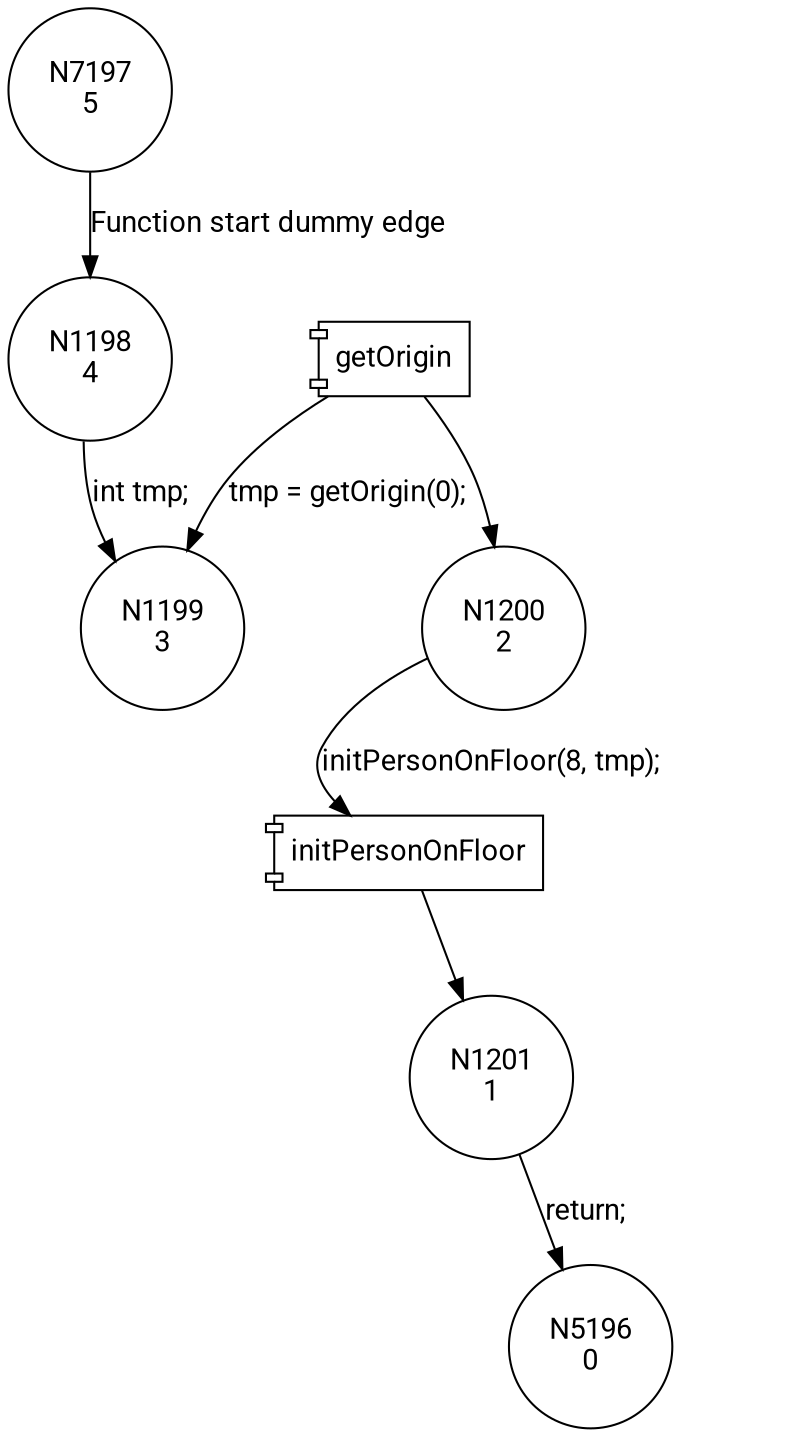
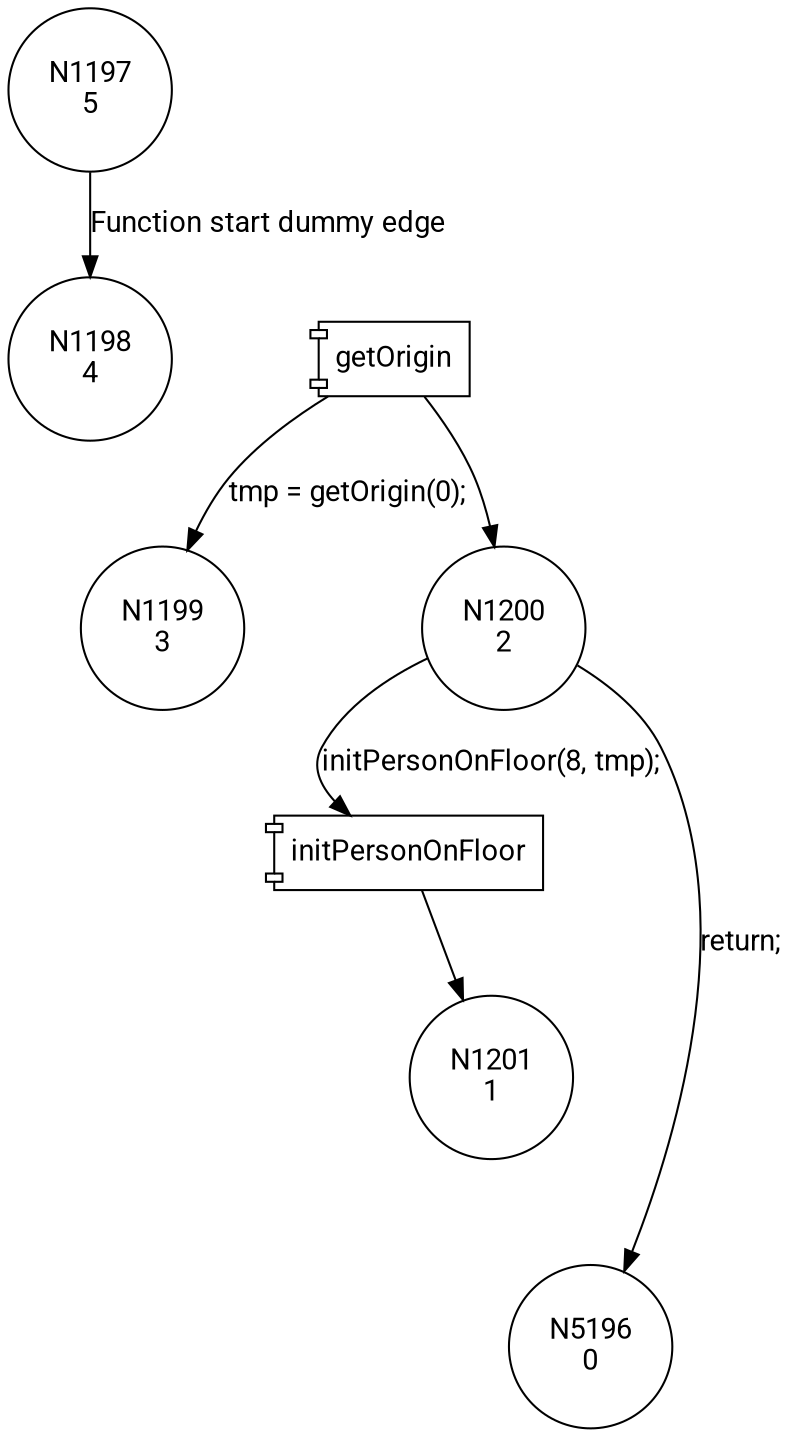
(90, 90) -> (90, 90)
(88, 493) -> none
(537, 1202) -> (700, 942)
